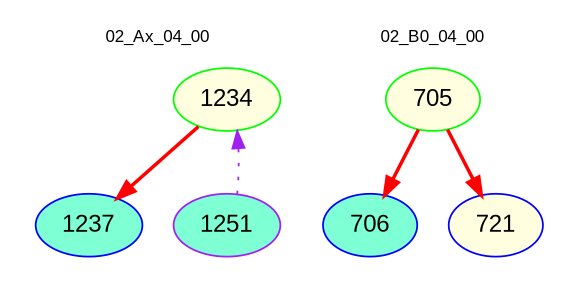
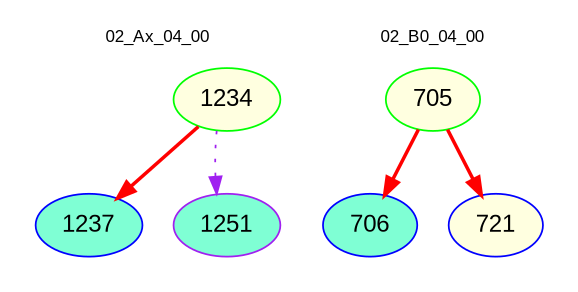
(239, 171) -> (215, 154)
